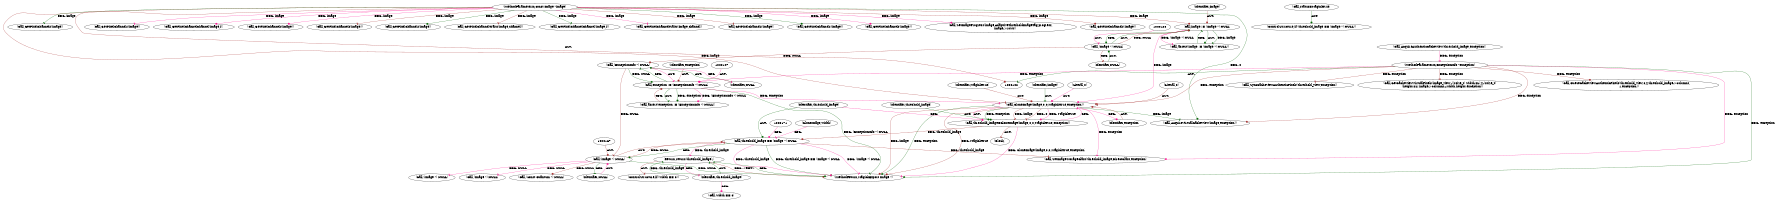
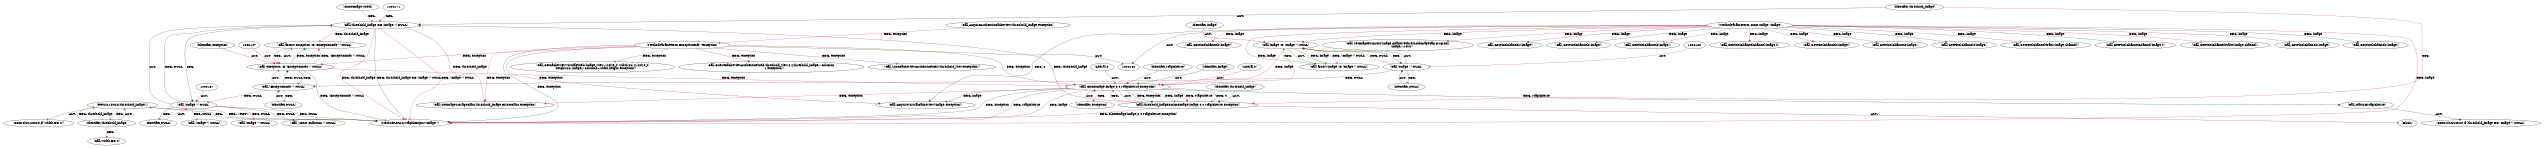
none -> (1749, 101)
none -> (1772, 121)
(706, 145) -> (335, 33)
